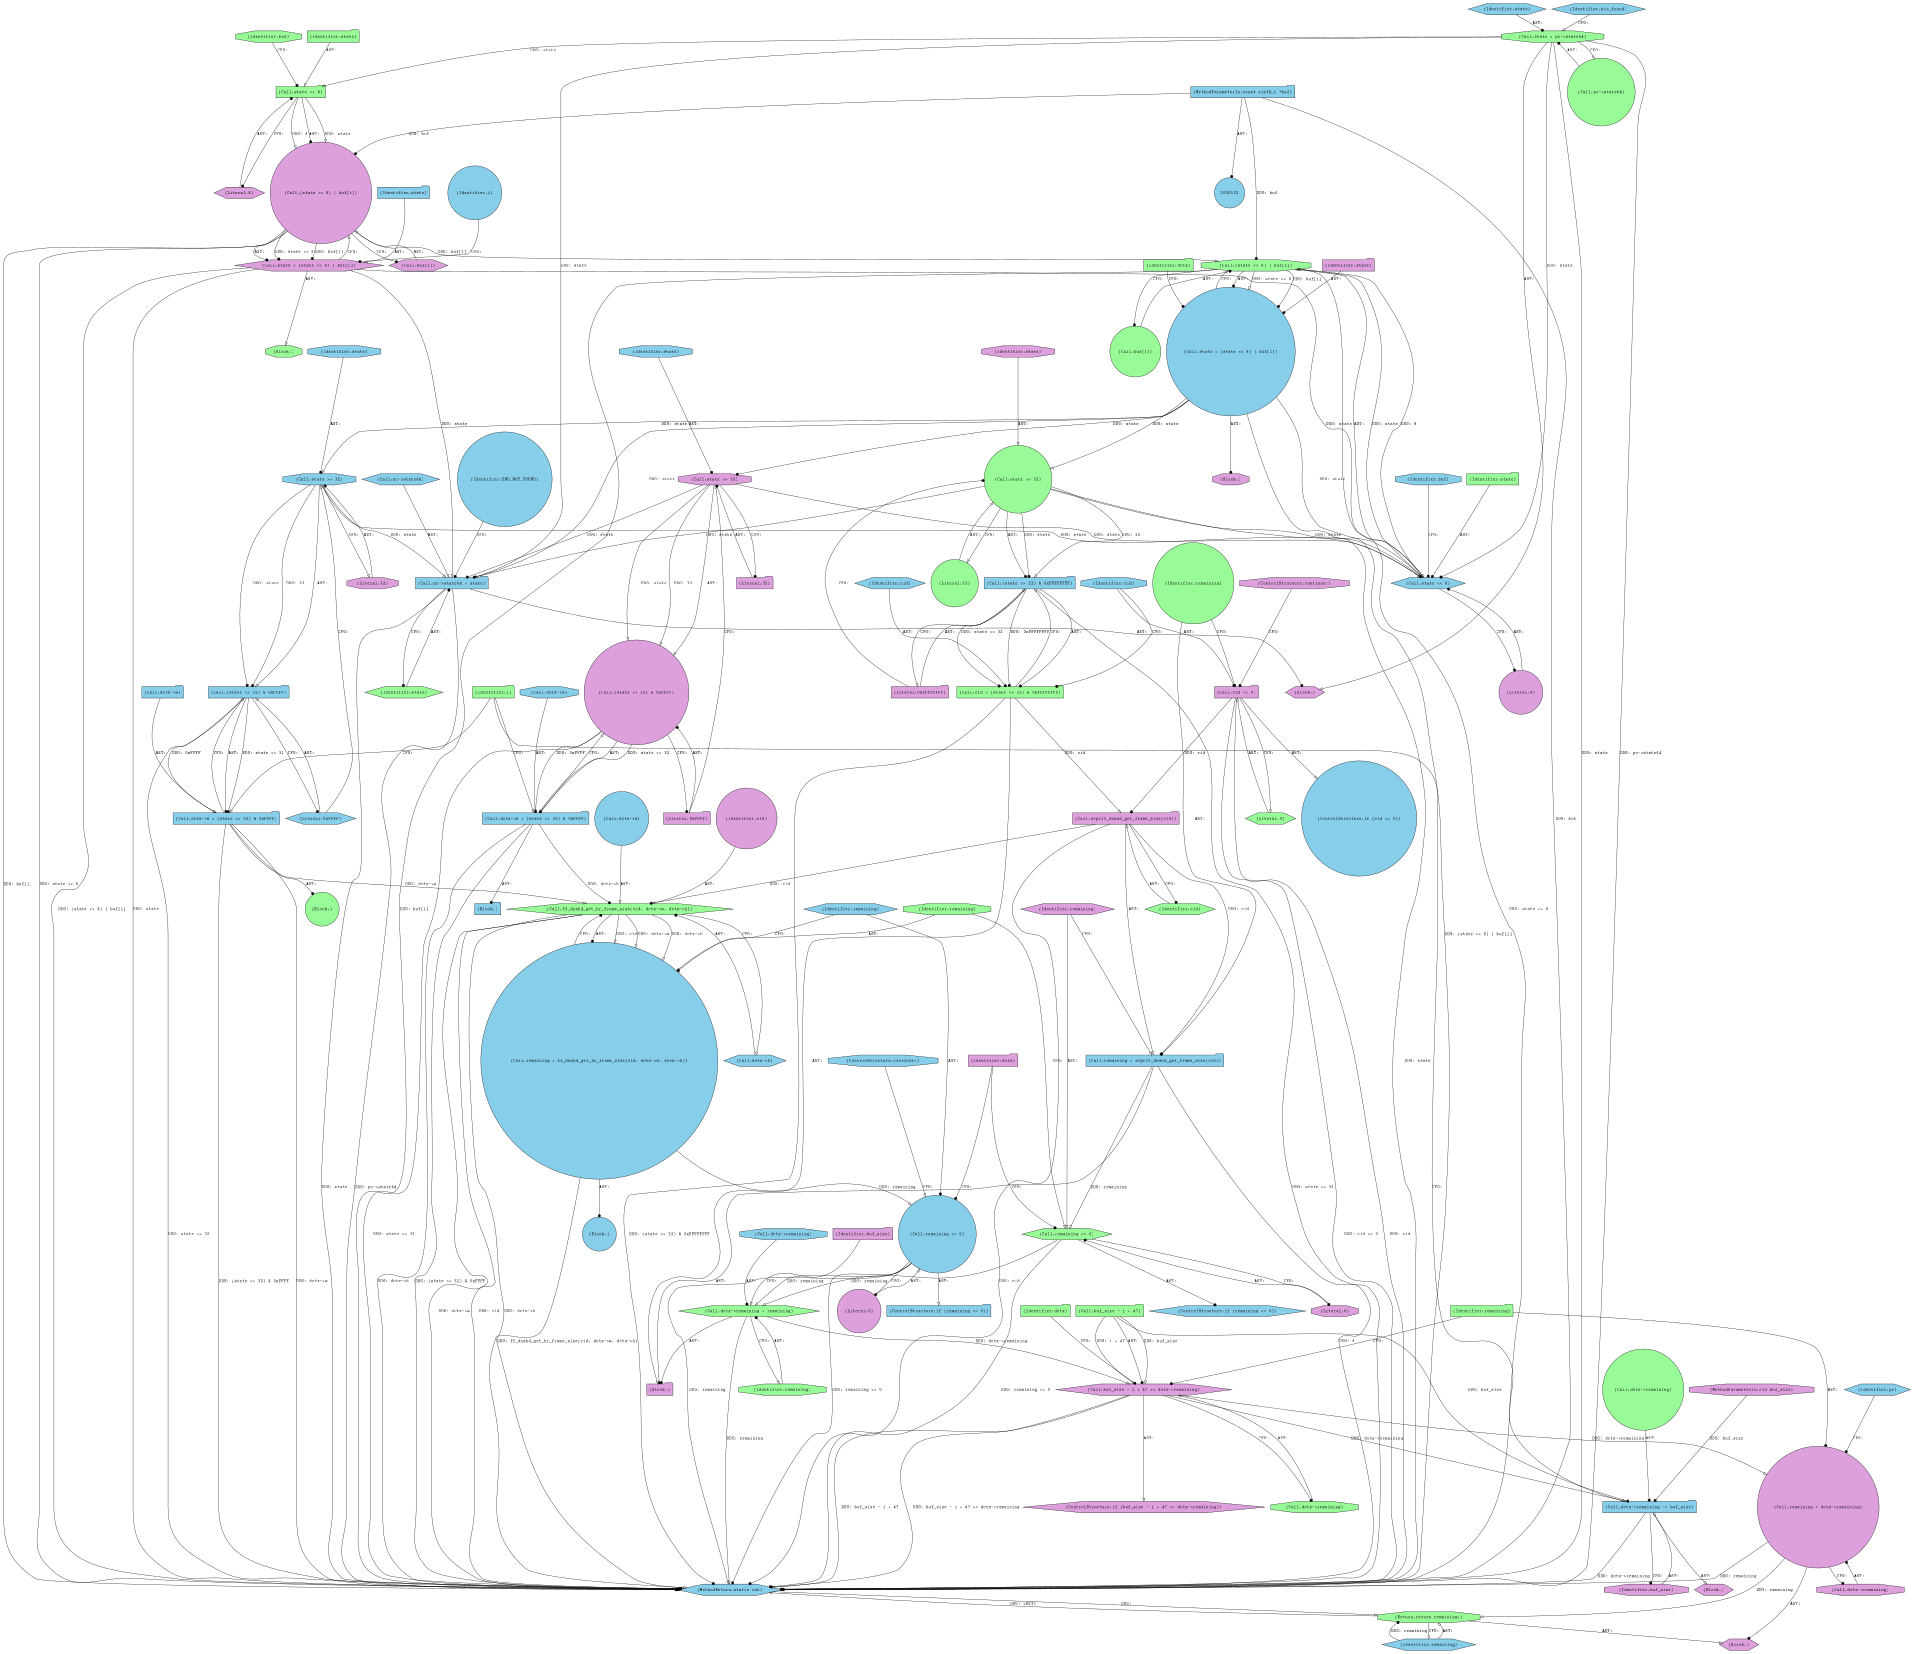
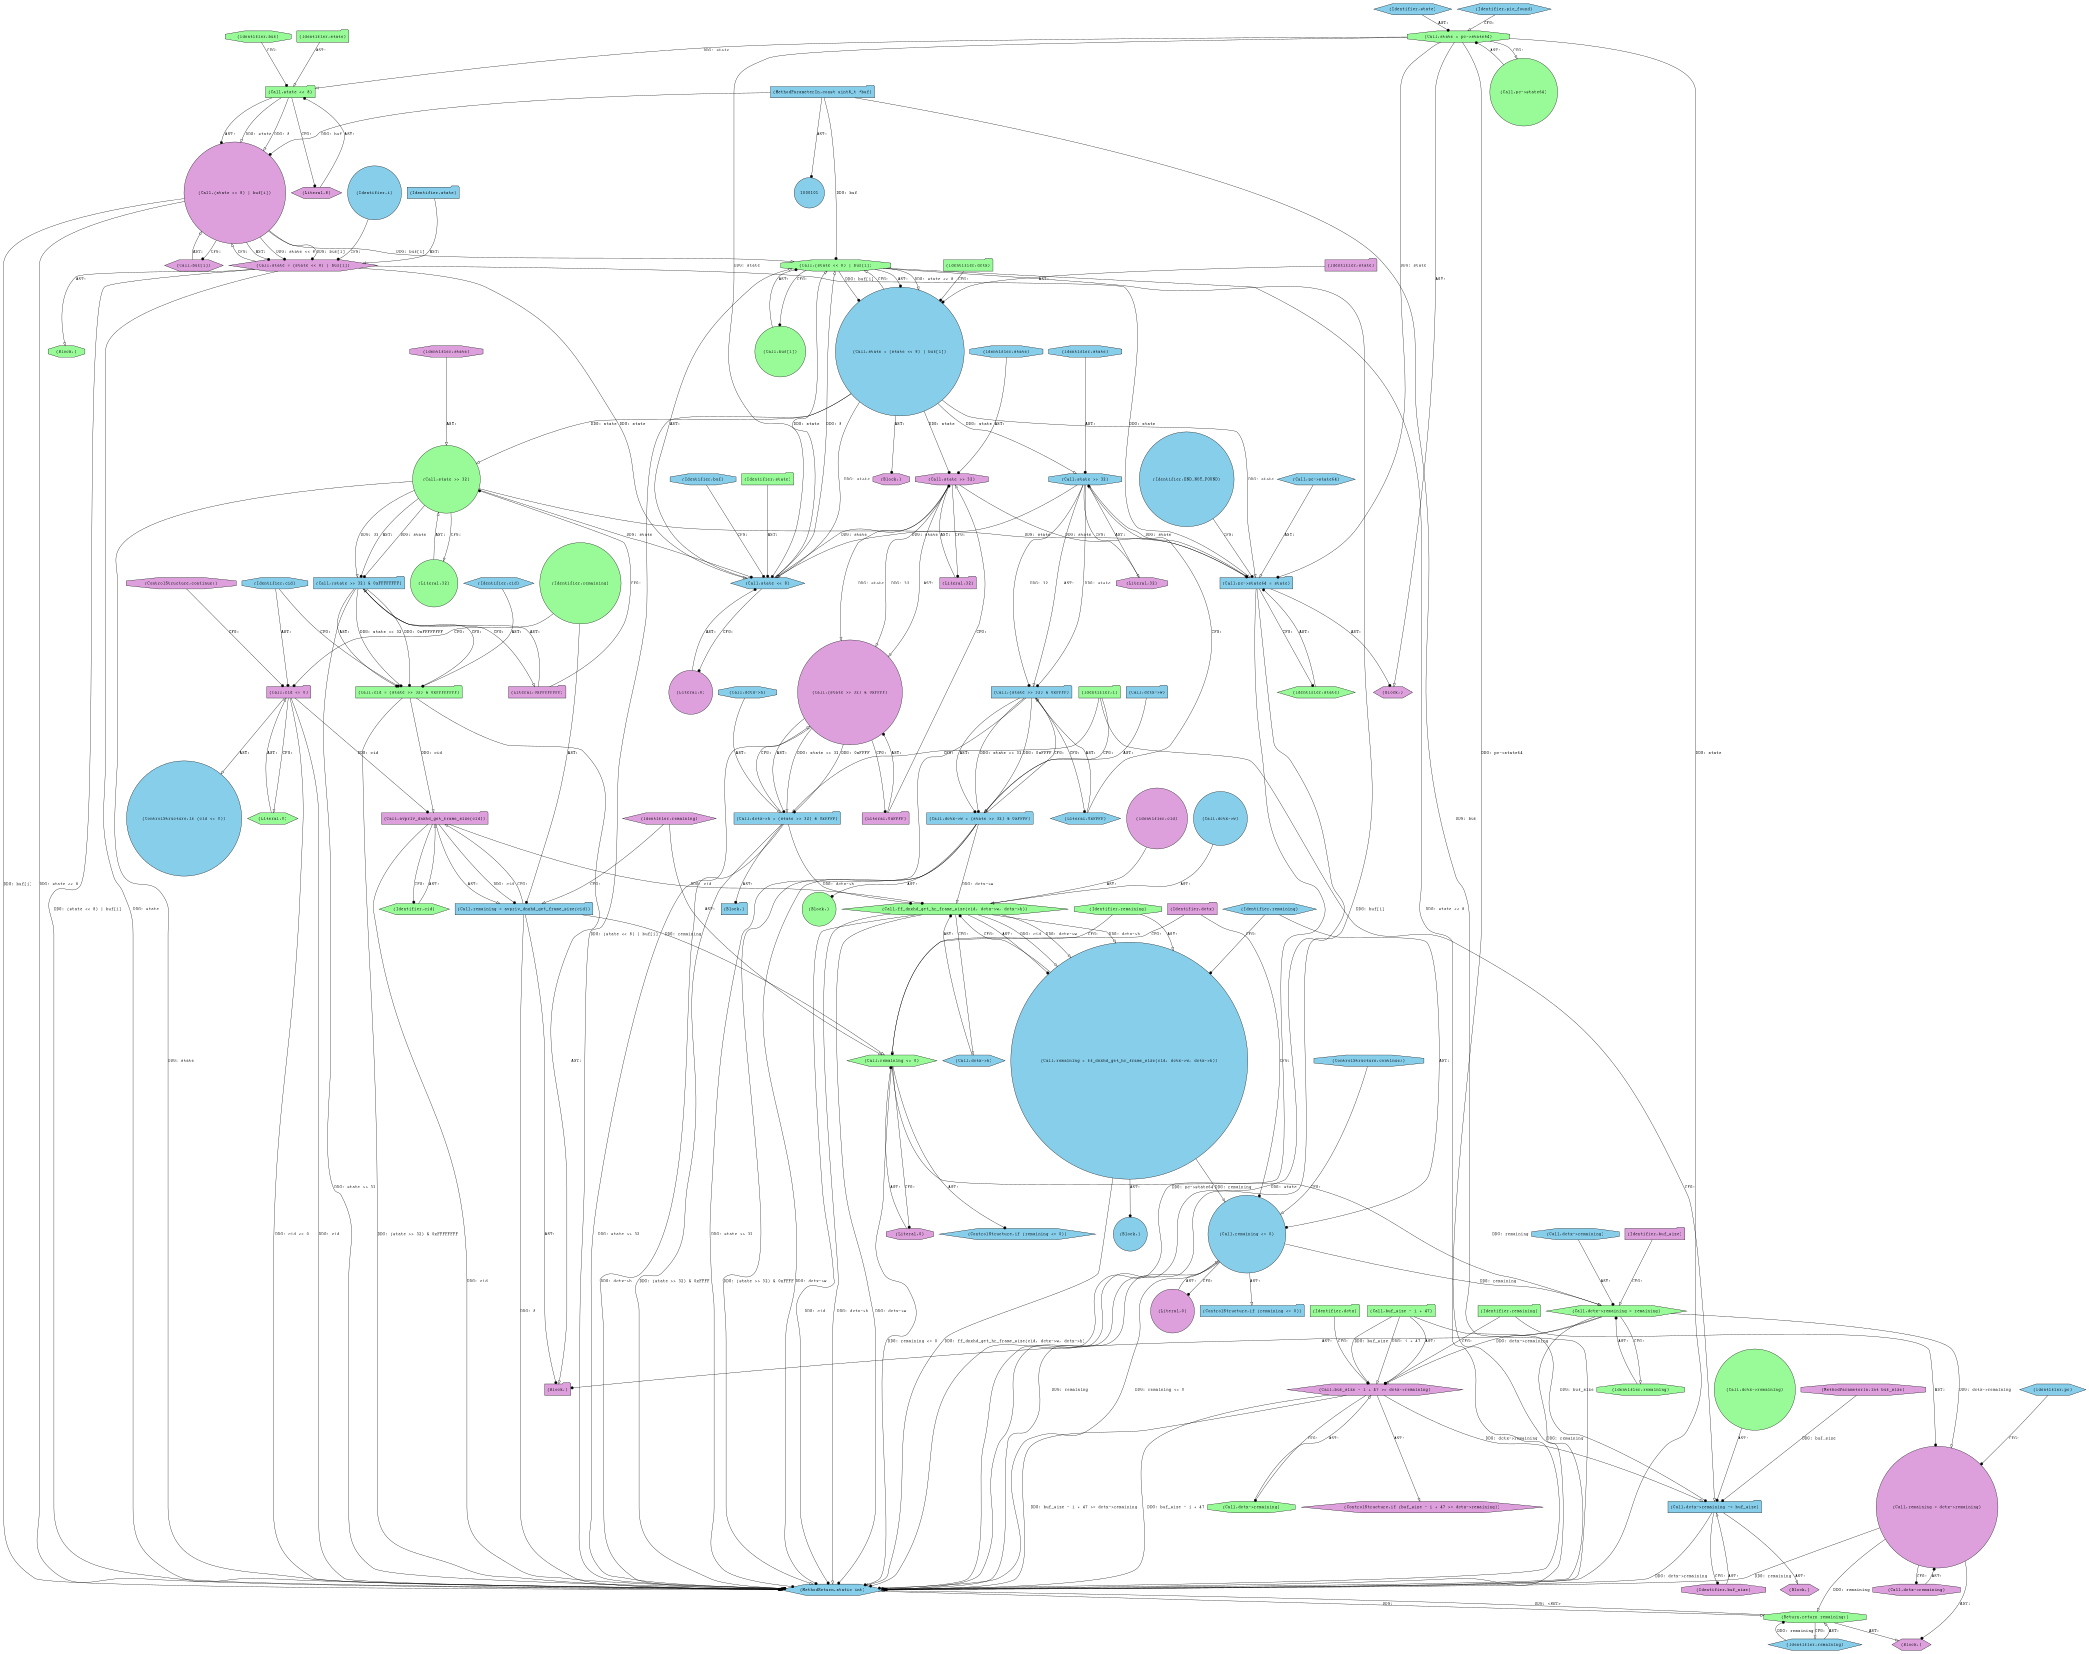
none -> (493, 858)
(1752, 1390) -> (1863, 1390)
(1474, 1432) -> (1861, 1328)
